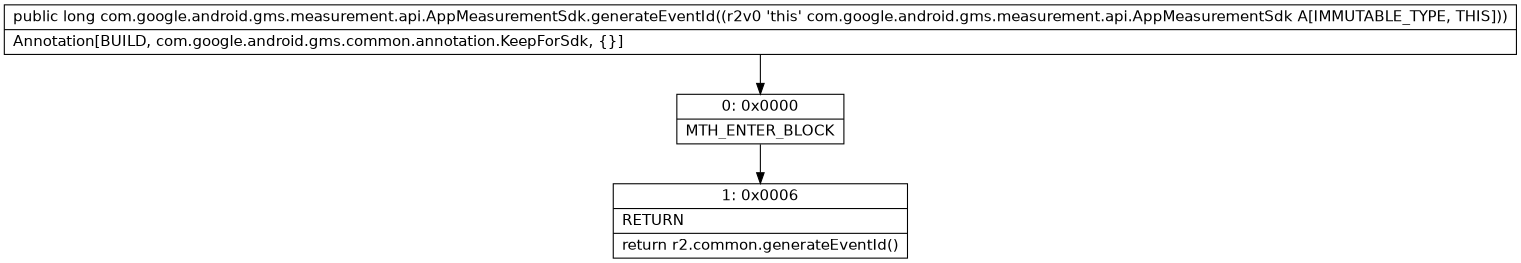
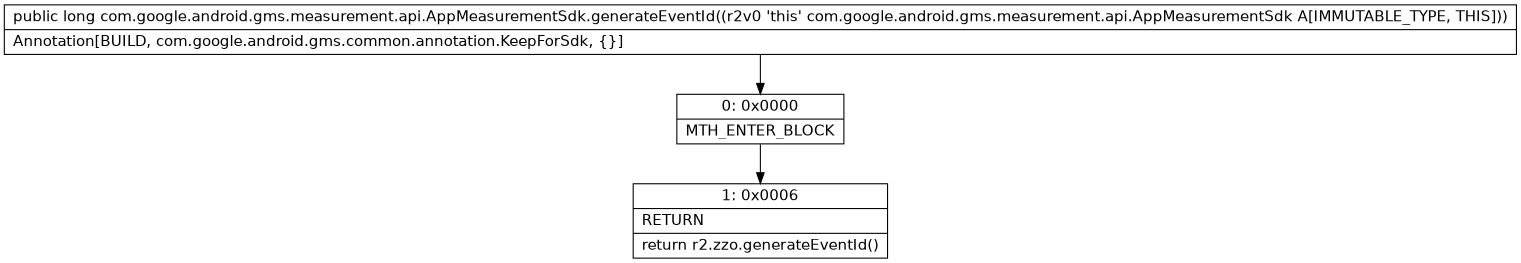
(760, 245) -> (760, 245)
